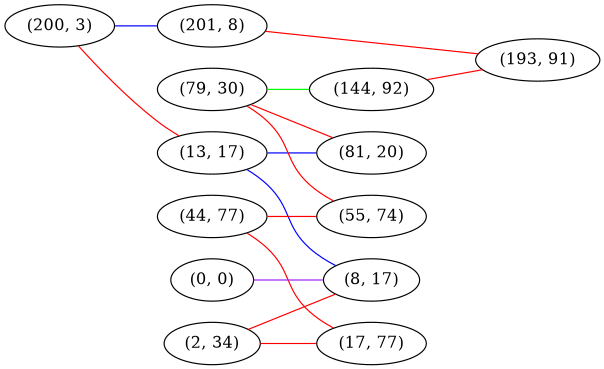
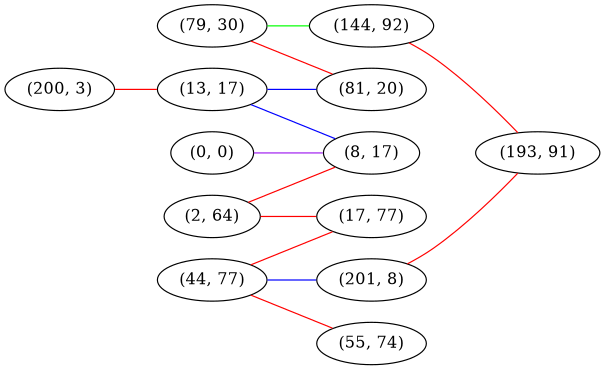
(136, 26) -> (292, 280)
(292, 161) -> none
(212, 344) -> (212, 216)
